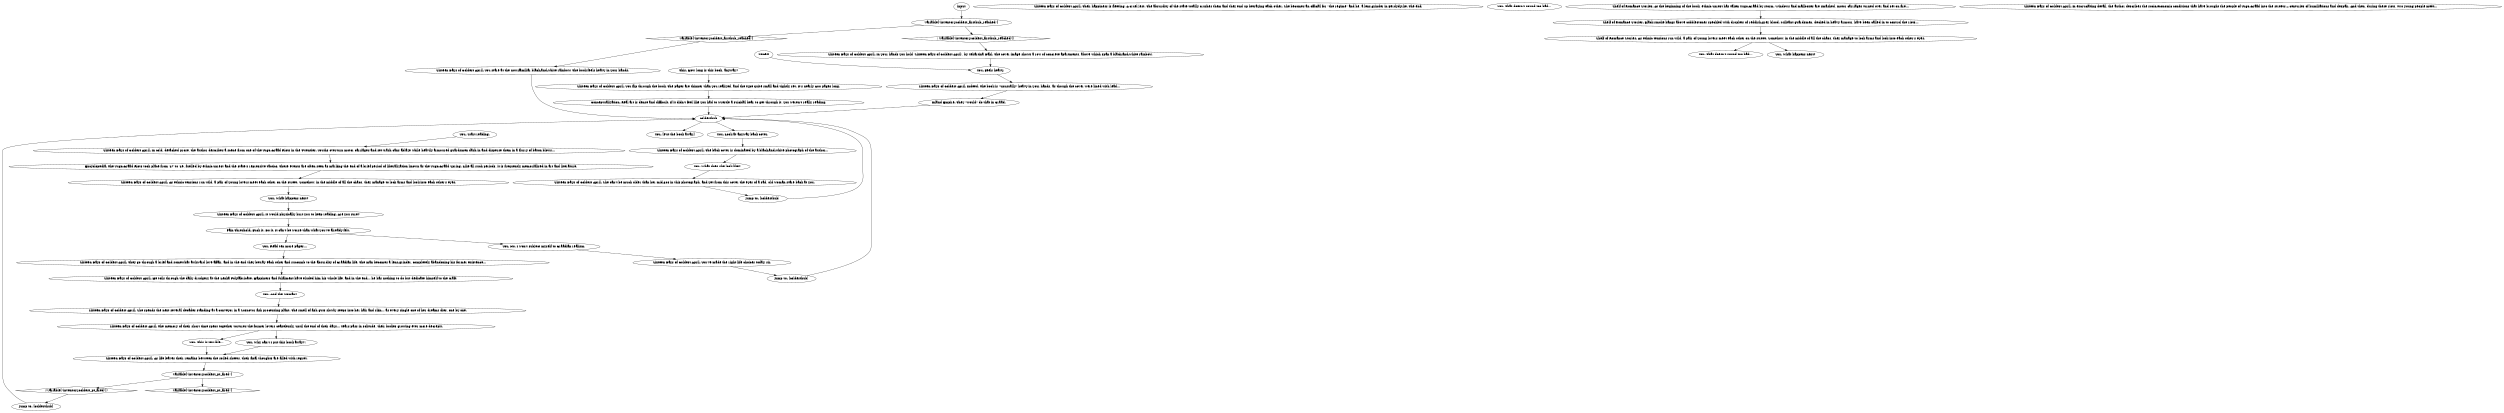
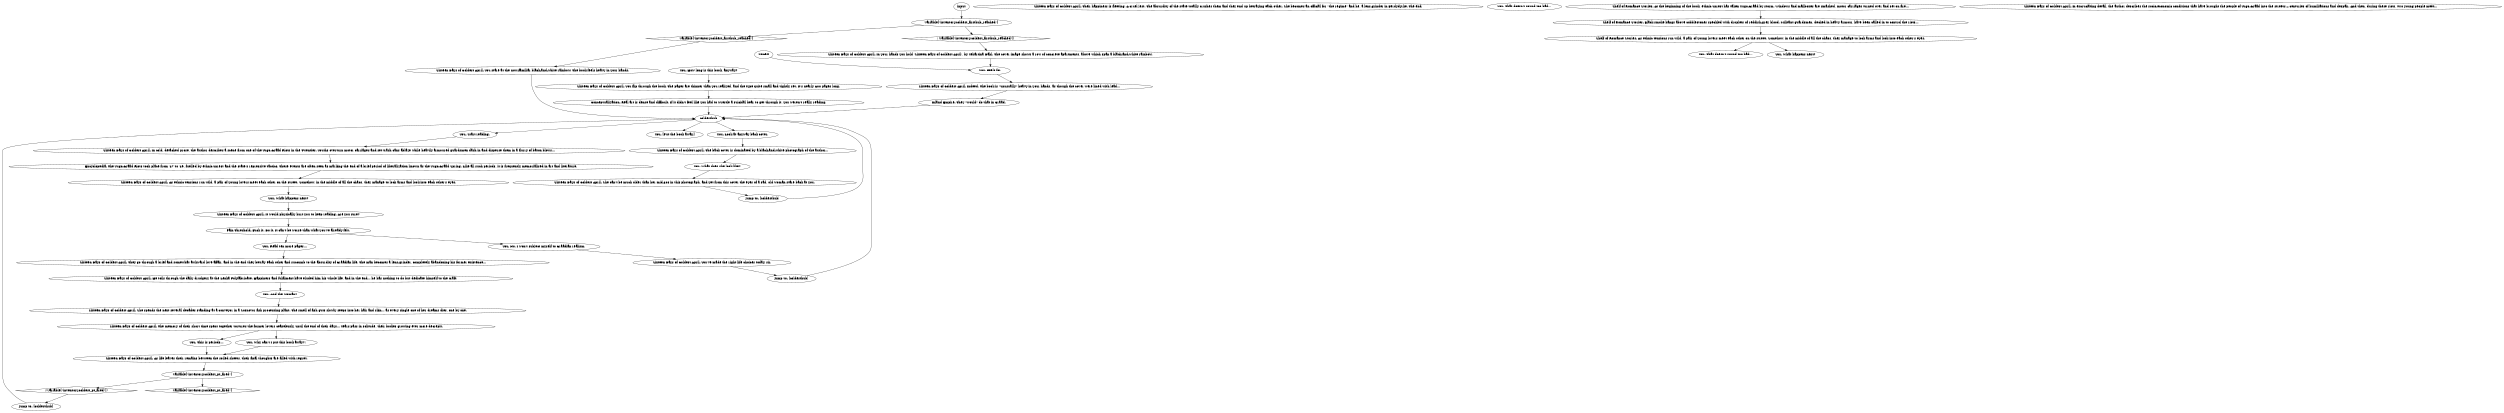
(709, 71) -> (709, 71)
(990, 71) -> (990, 71)
none -> (596, 126)
(207, 343) -> (207, 343)
